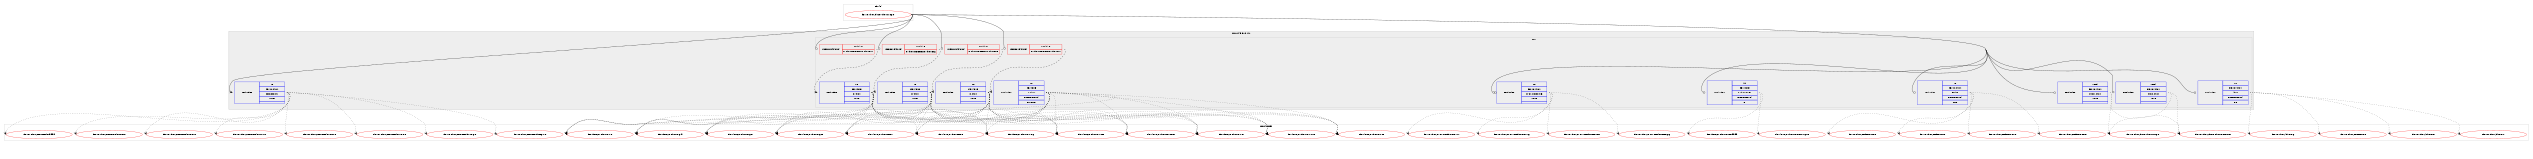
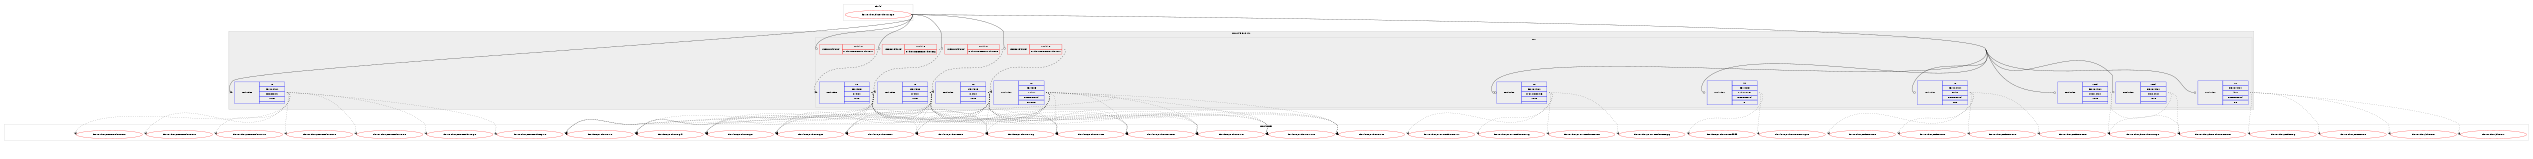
(39, 135) -> none
(2283, 135) -> (2283, 135)
